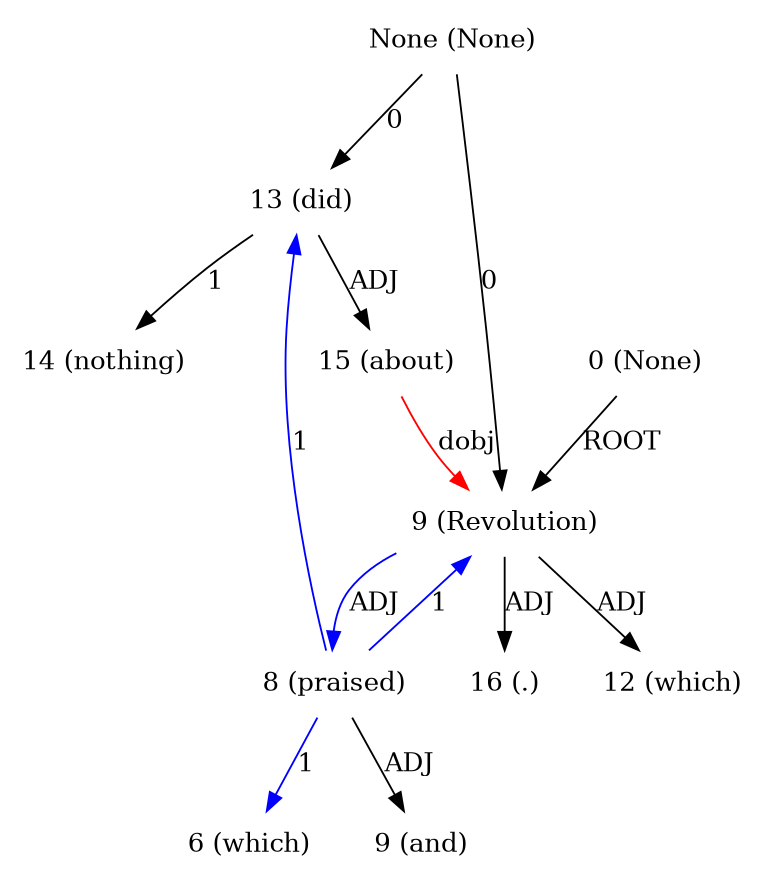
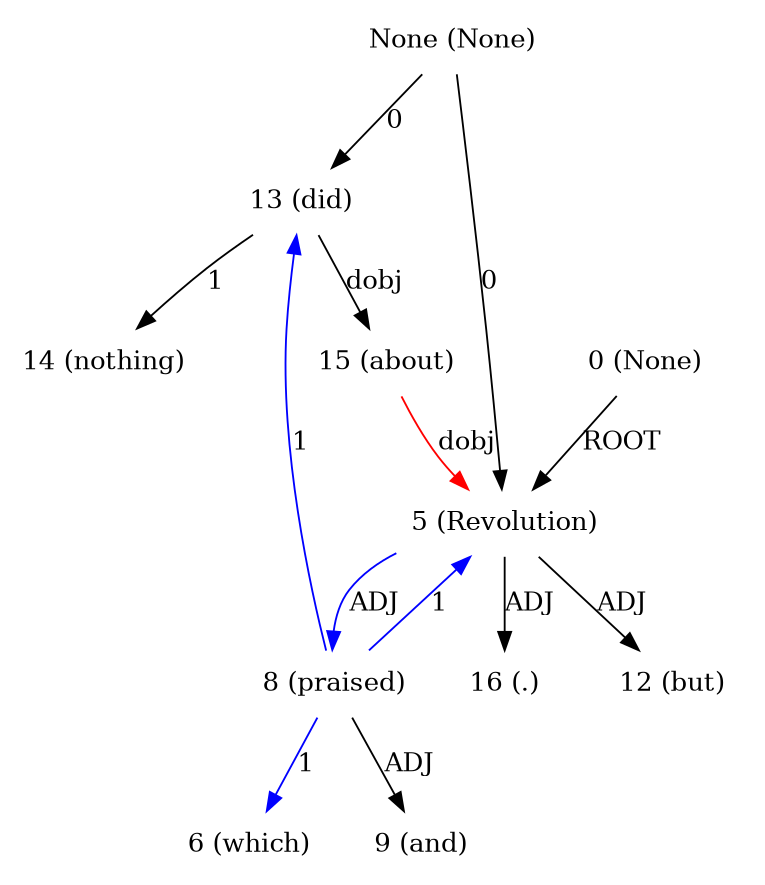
(374, 282) -> (374, 282)
(505, 523) -> (505, 523)
(673, 684) -> (673, 684)
